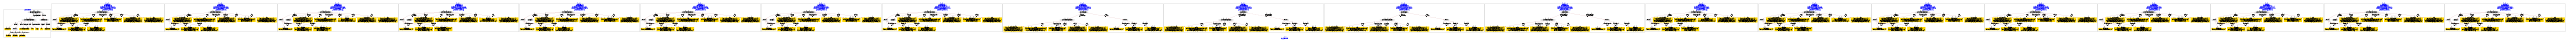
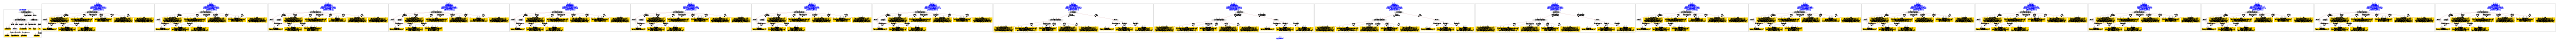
(46, 24) -> (38, 32)
(24, 29) -> (23, 29)
(15, 36) -> (15, 36)
